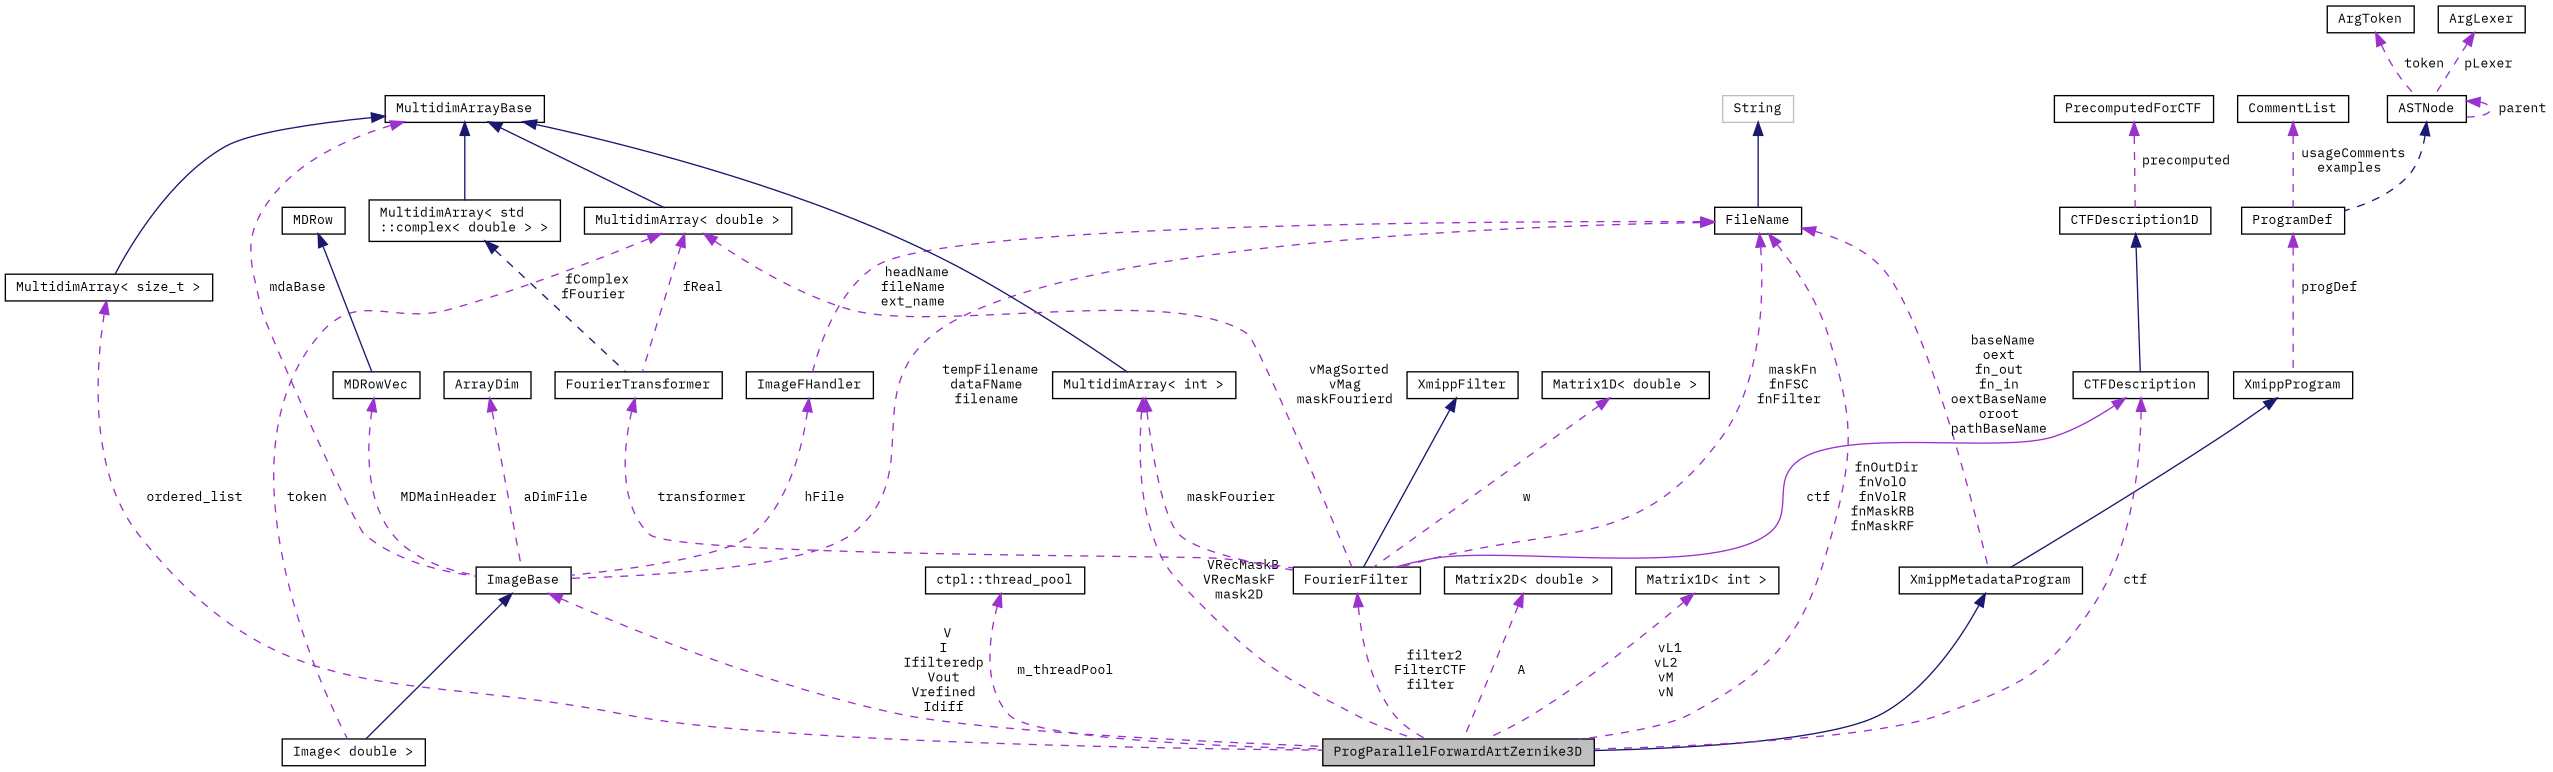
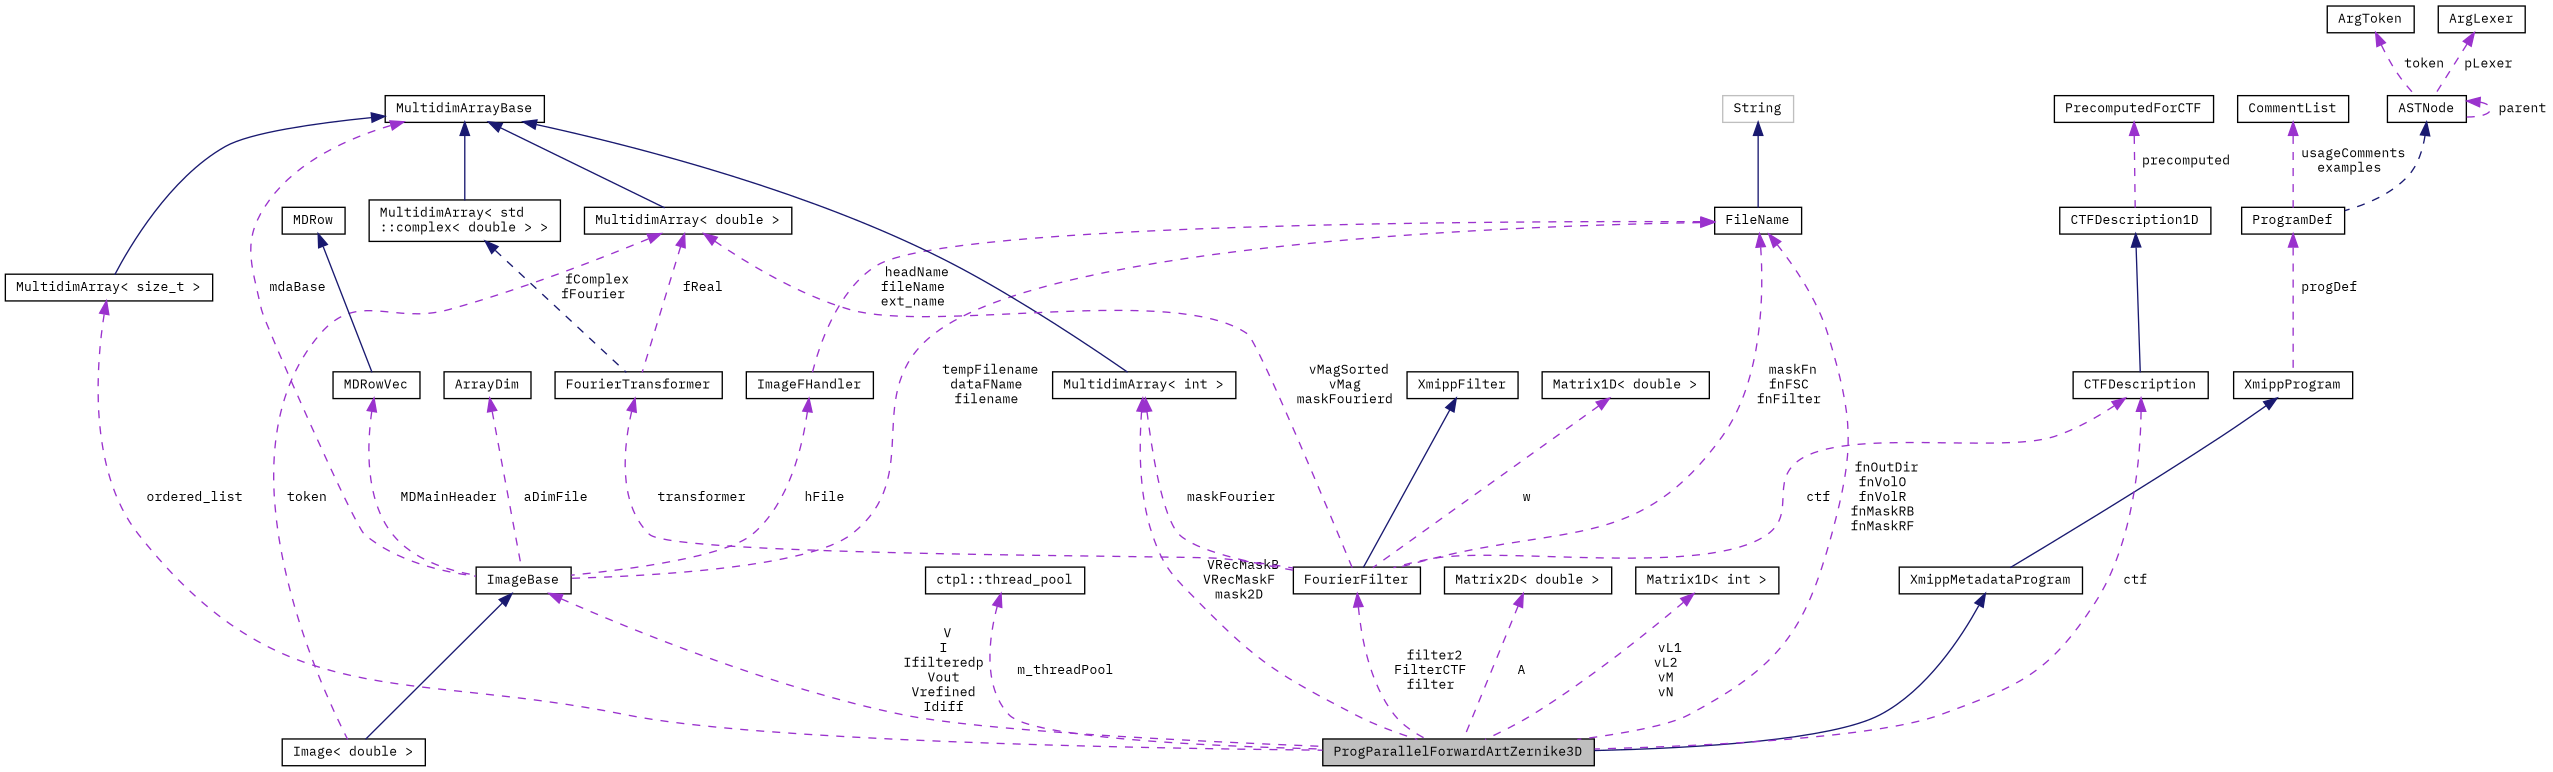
(1934, 377) -> none
(1778, 523) -> (1778, 523)
